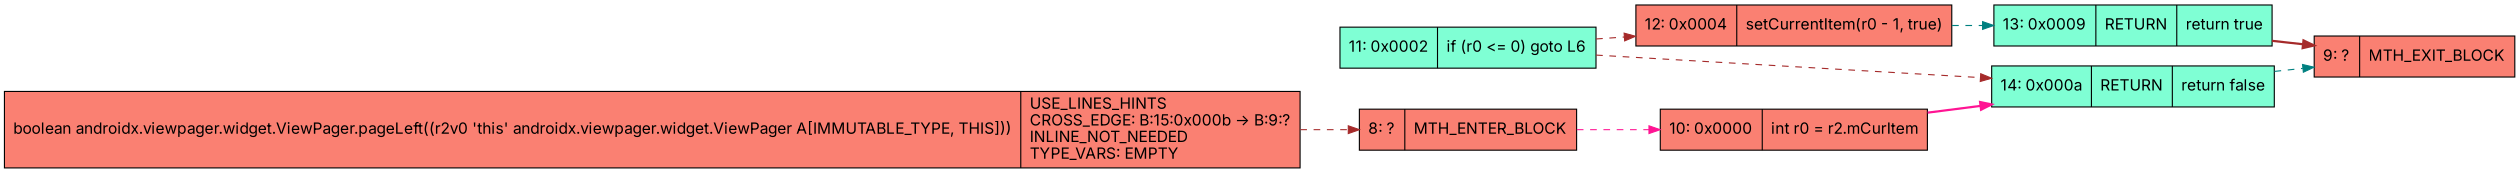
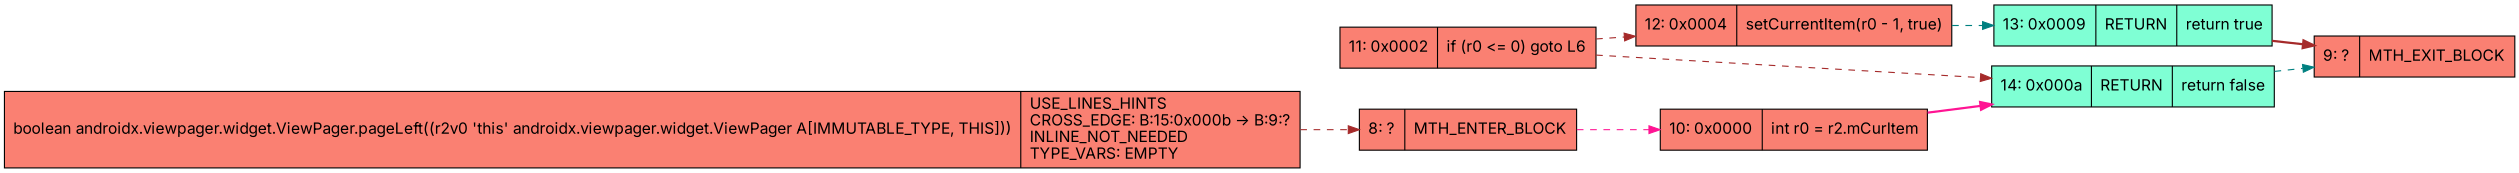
(1468, 48) -> (1468, 48)
